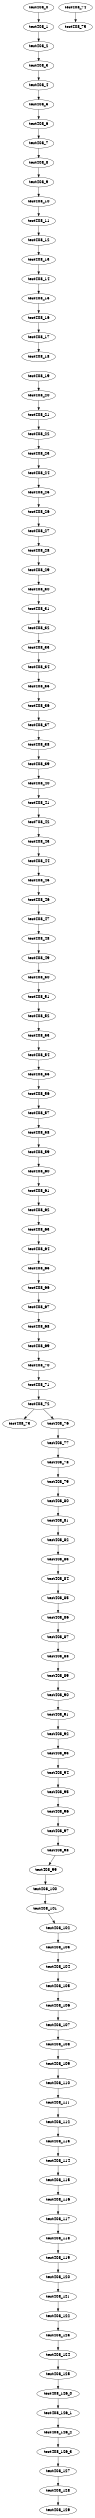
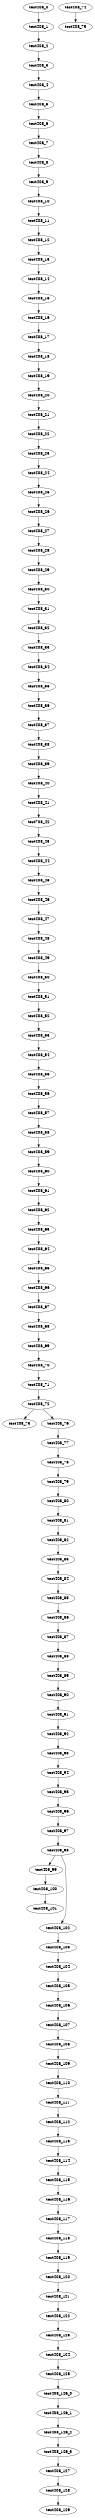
none -> (39, 365)
(51, 1917) -> (66, 1888)
